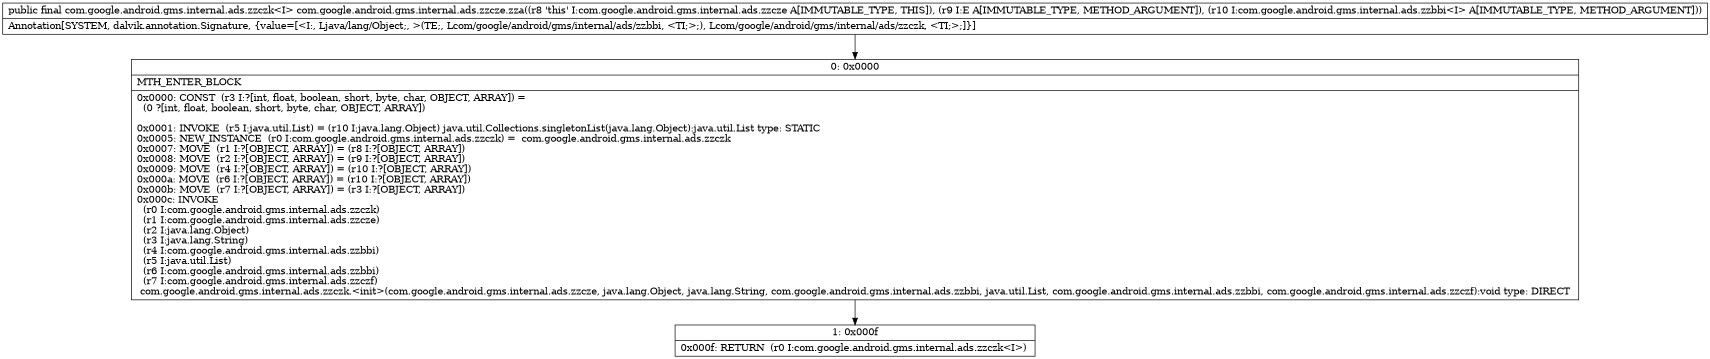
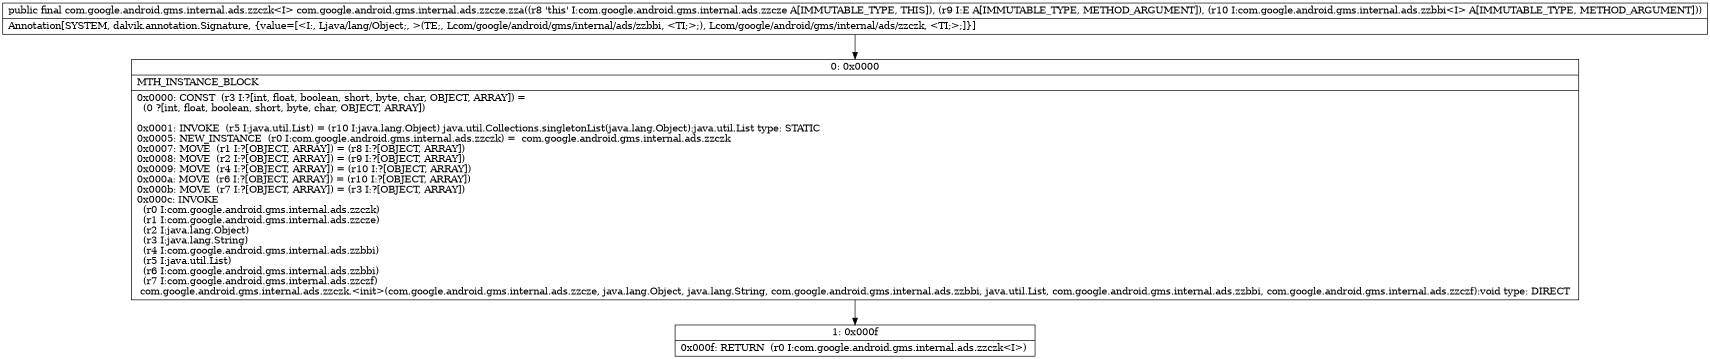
(189, 83) -> (198, 83)
